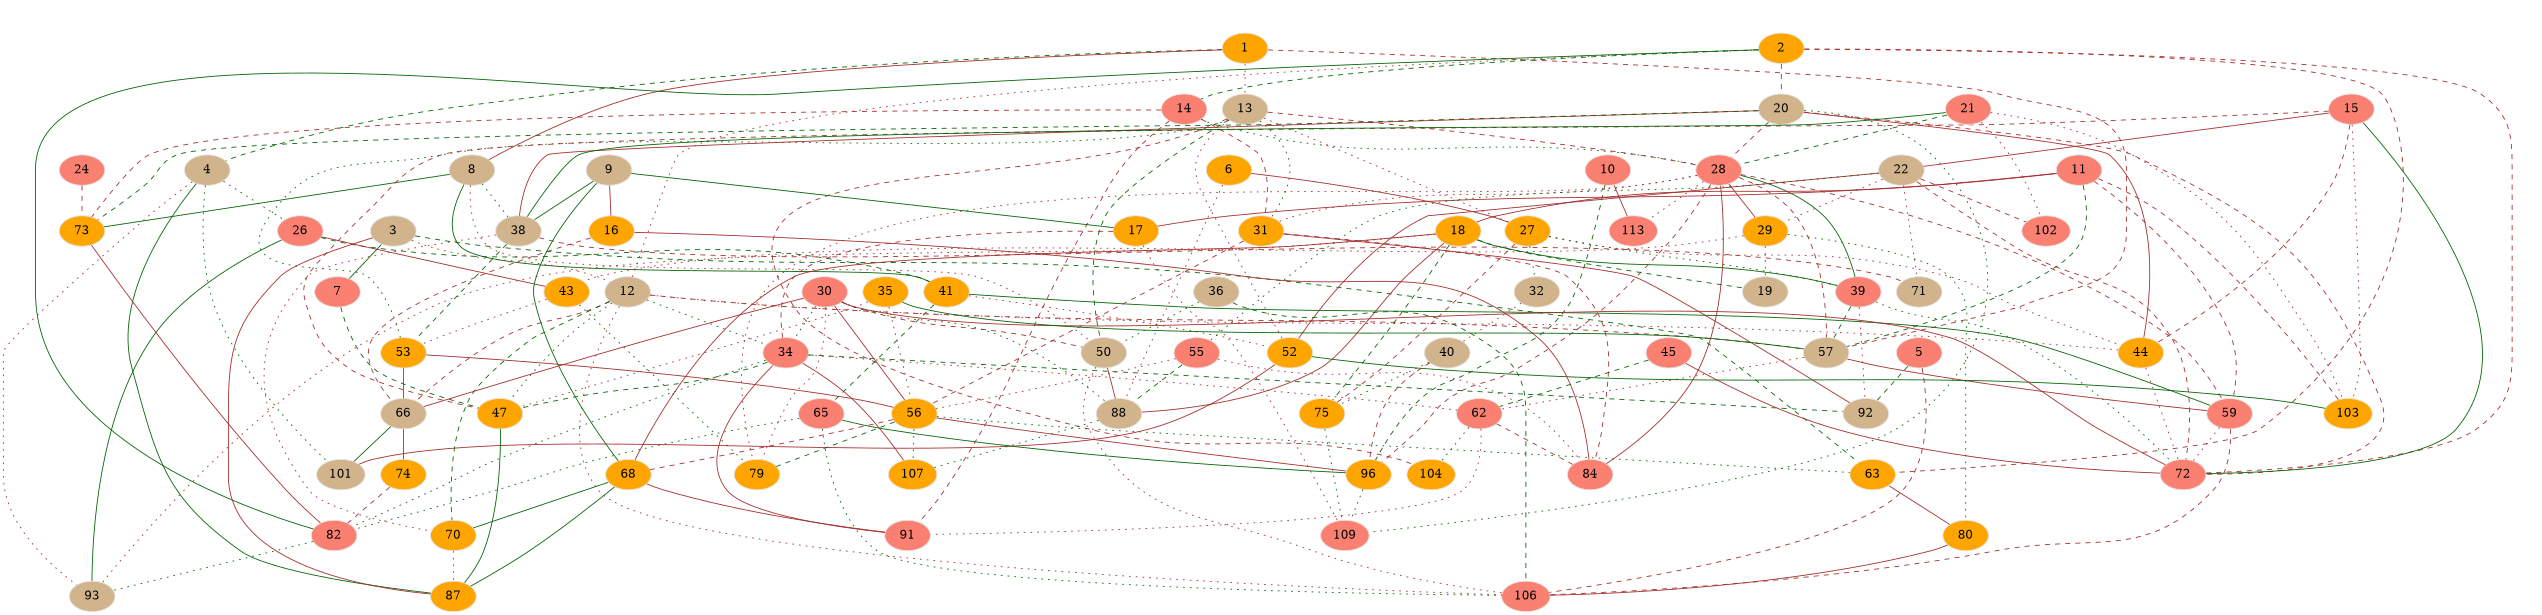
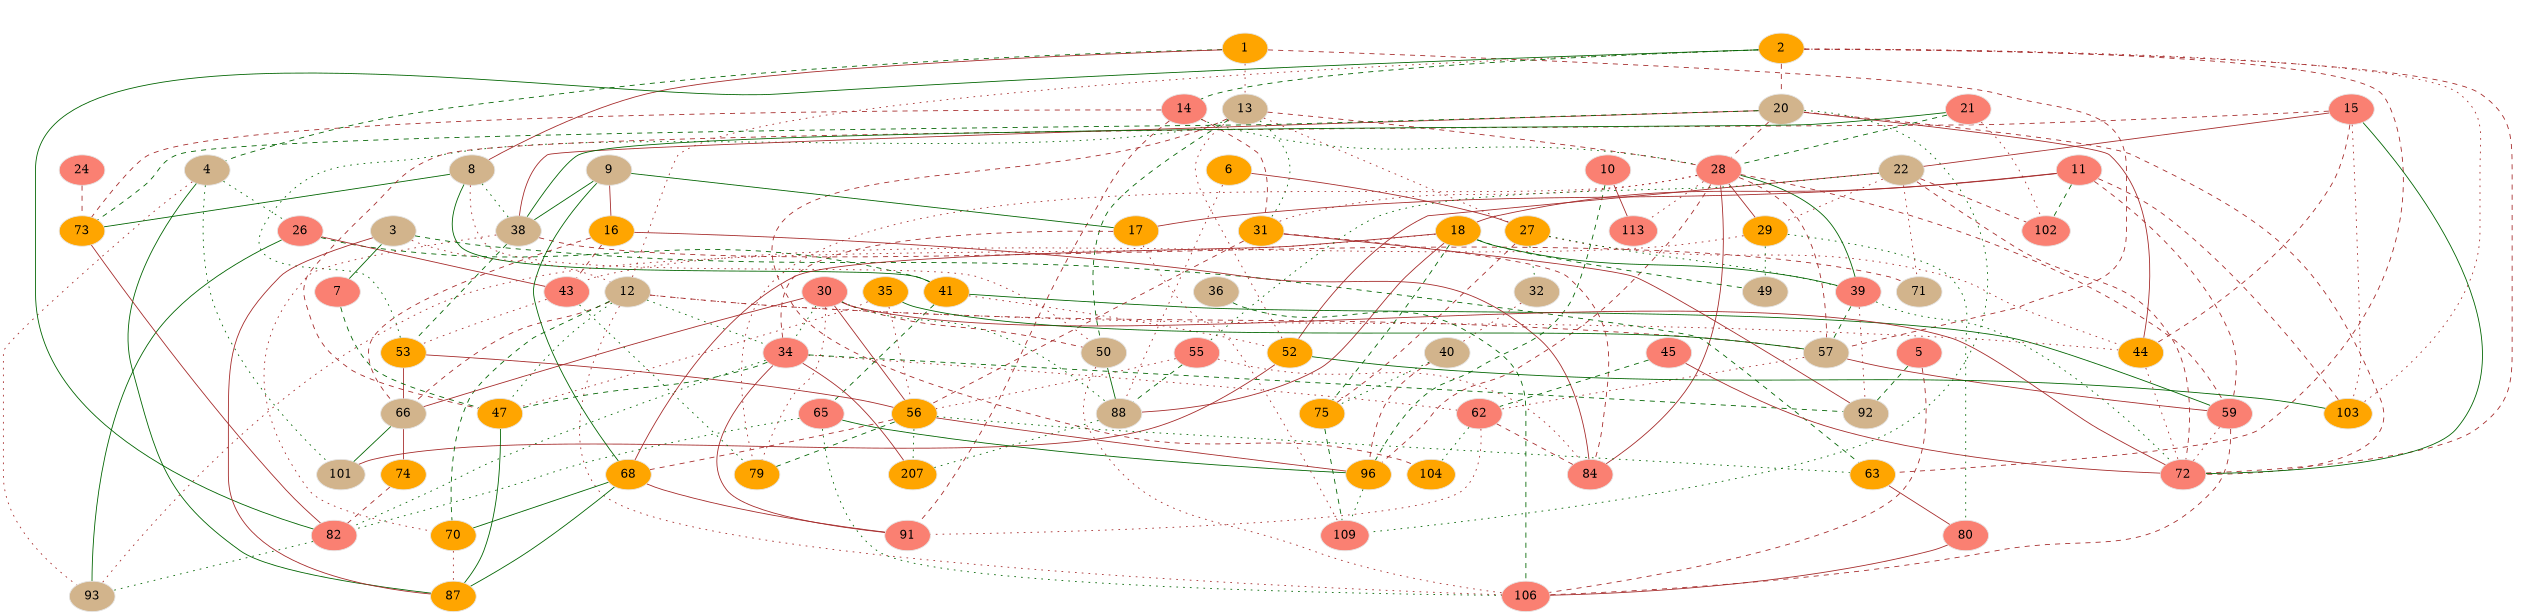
(2207, 205) -> (2437, 86)
none -> (589, 261)
(567, 292) -> (567, 292)
(1765, 292) -> (1765, 292)
(2005, 293) -> (2063, 201)
(1176, 314) -> none
(1111, 383) -> (1111, 383)
(913, 475) -> (913, 475)
(1334, 479) -> (1334, 479)
(1966, 536) -> (1966, 536)
